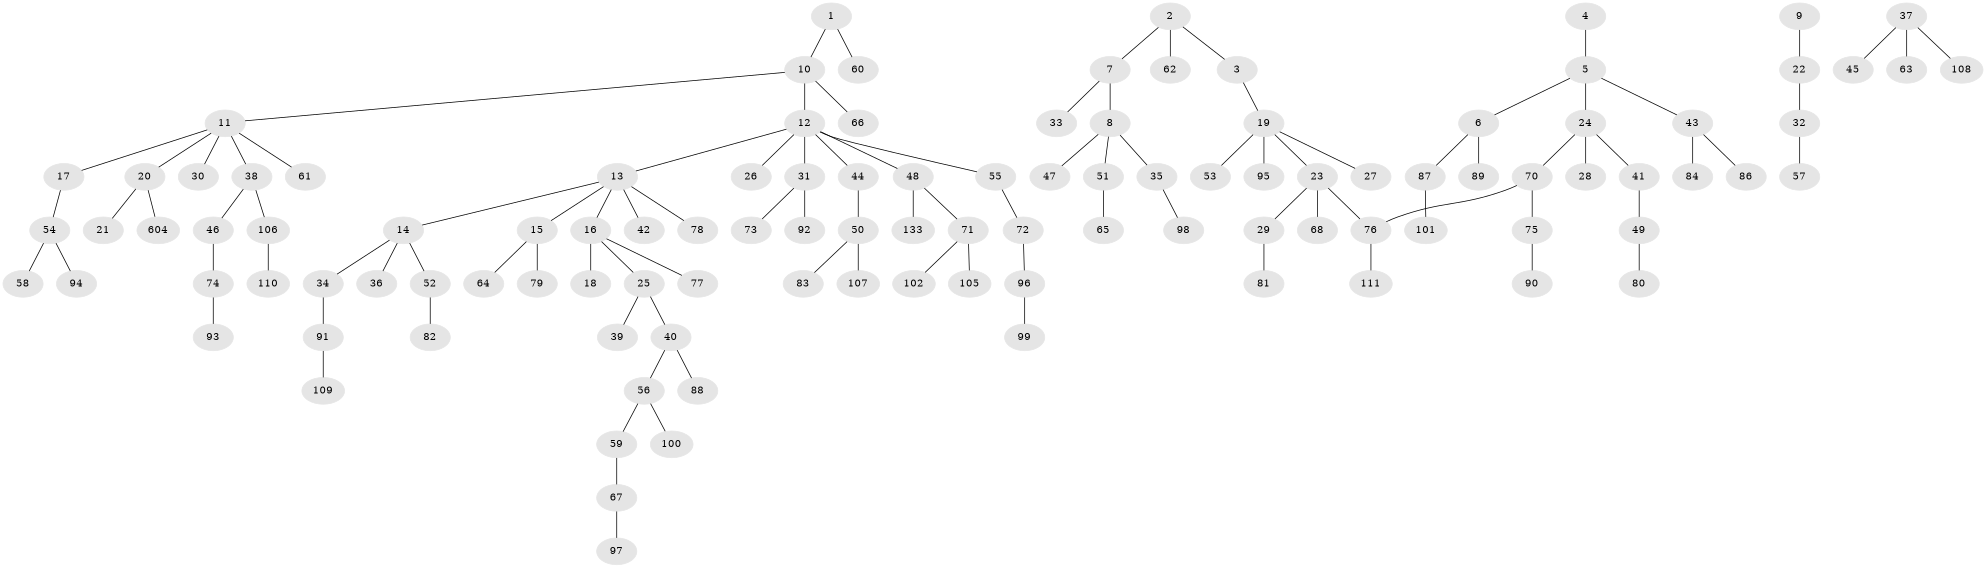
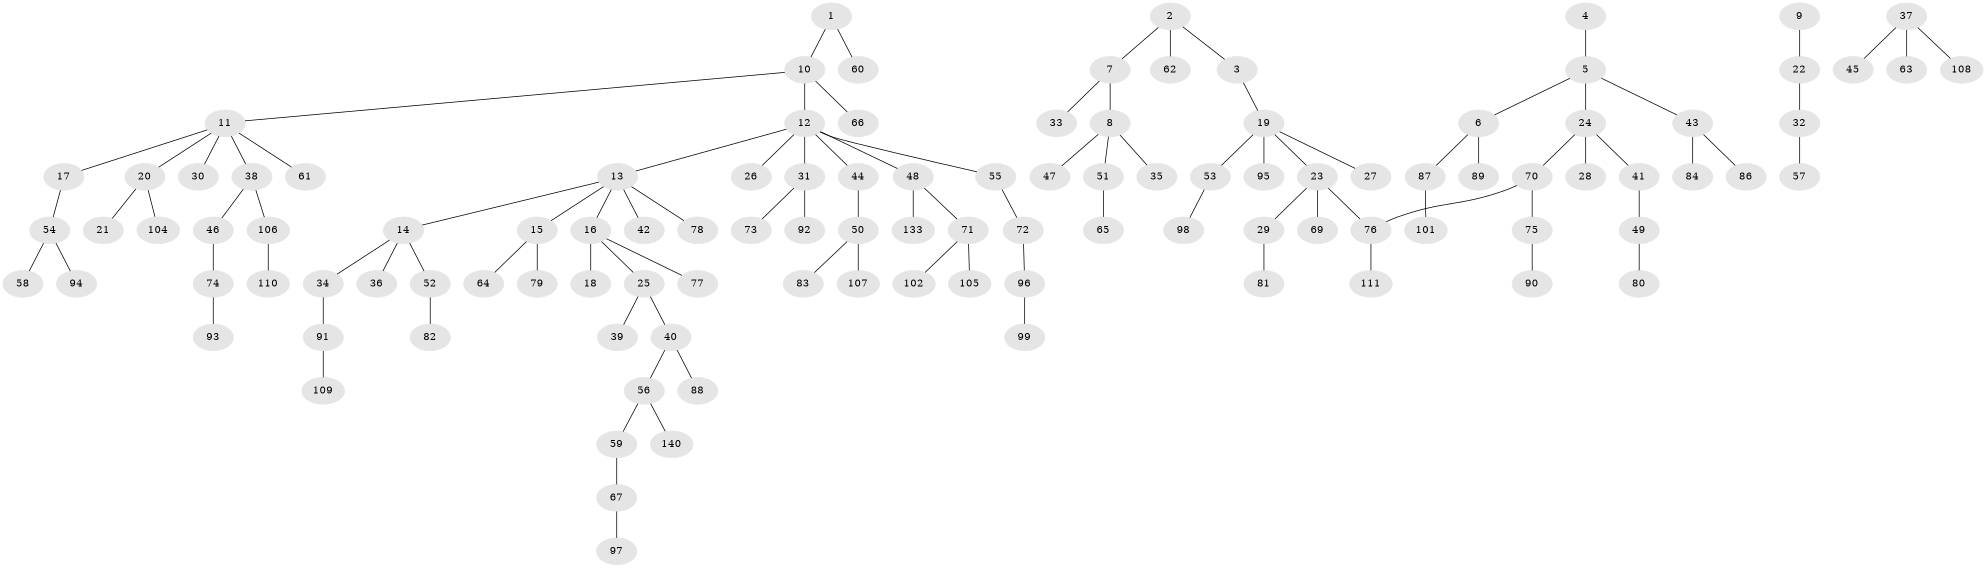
(1170, 204) -> (1197, 204)
(158, 230) -> (158, 230)
(1317, 230) -> (1317, 230)
(672, 444) -> (672, 444)
